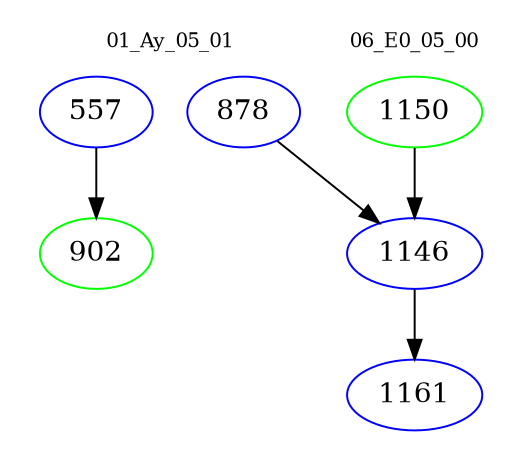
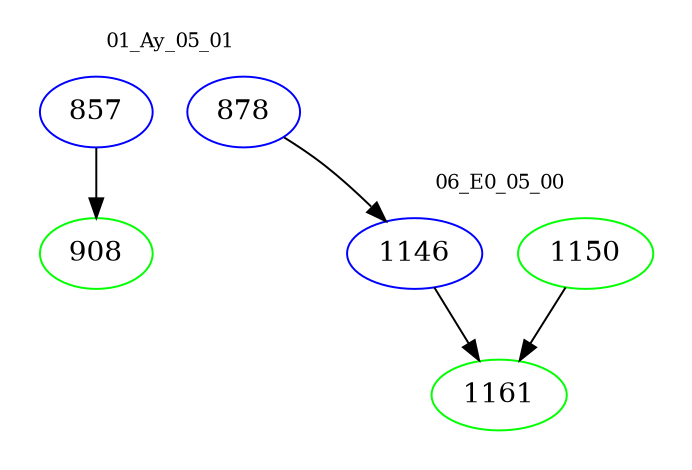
(96, 112) -> (96, 112)
(415, 173) -> (548, 315)
(96, 254) -> (96, 254)
(415, 395) -> (499, 395)
